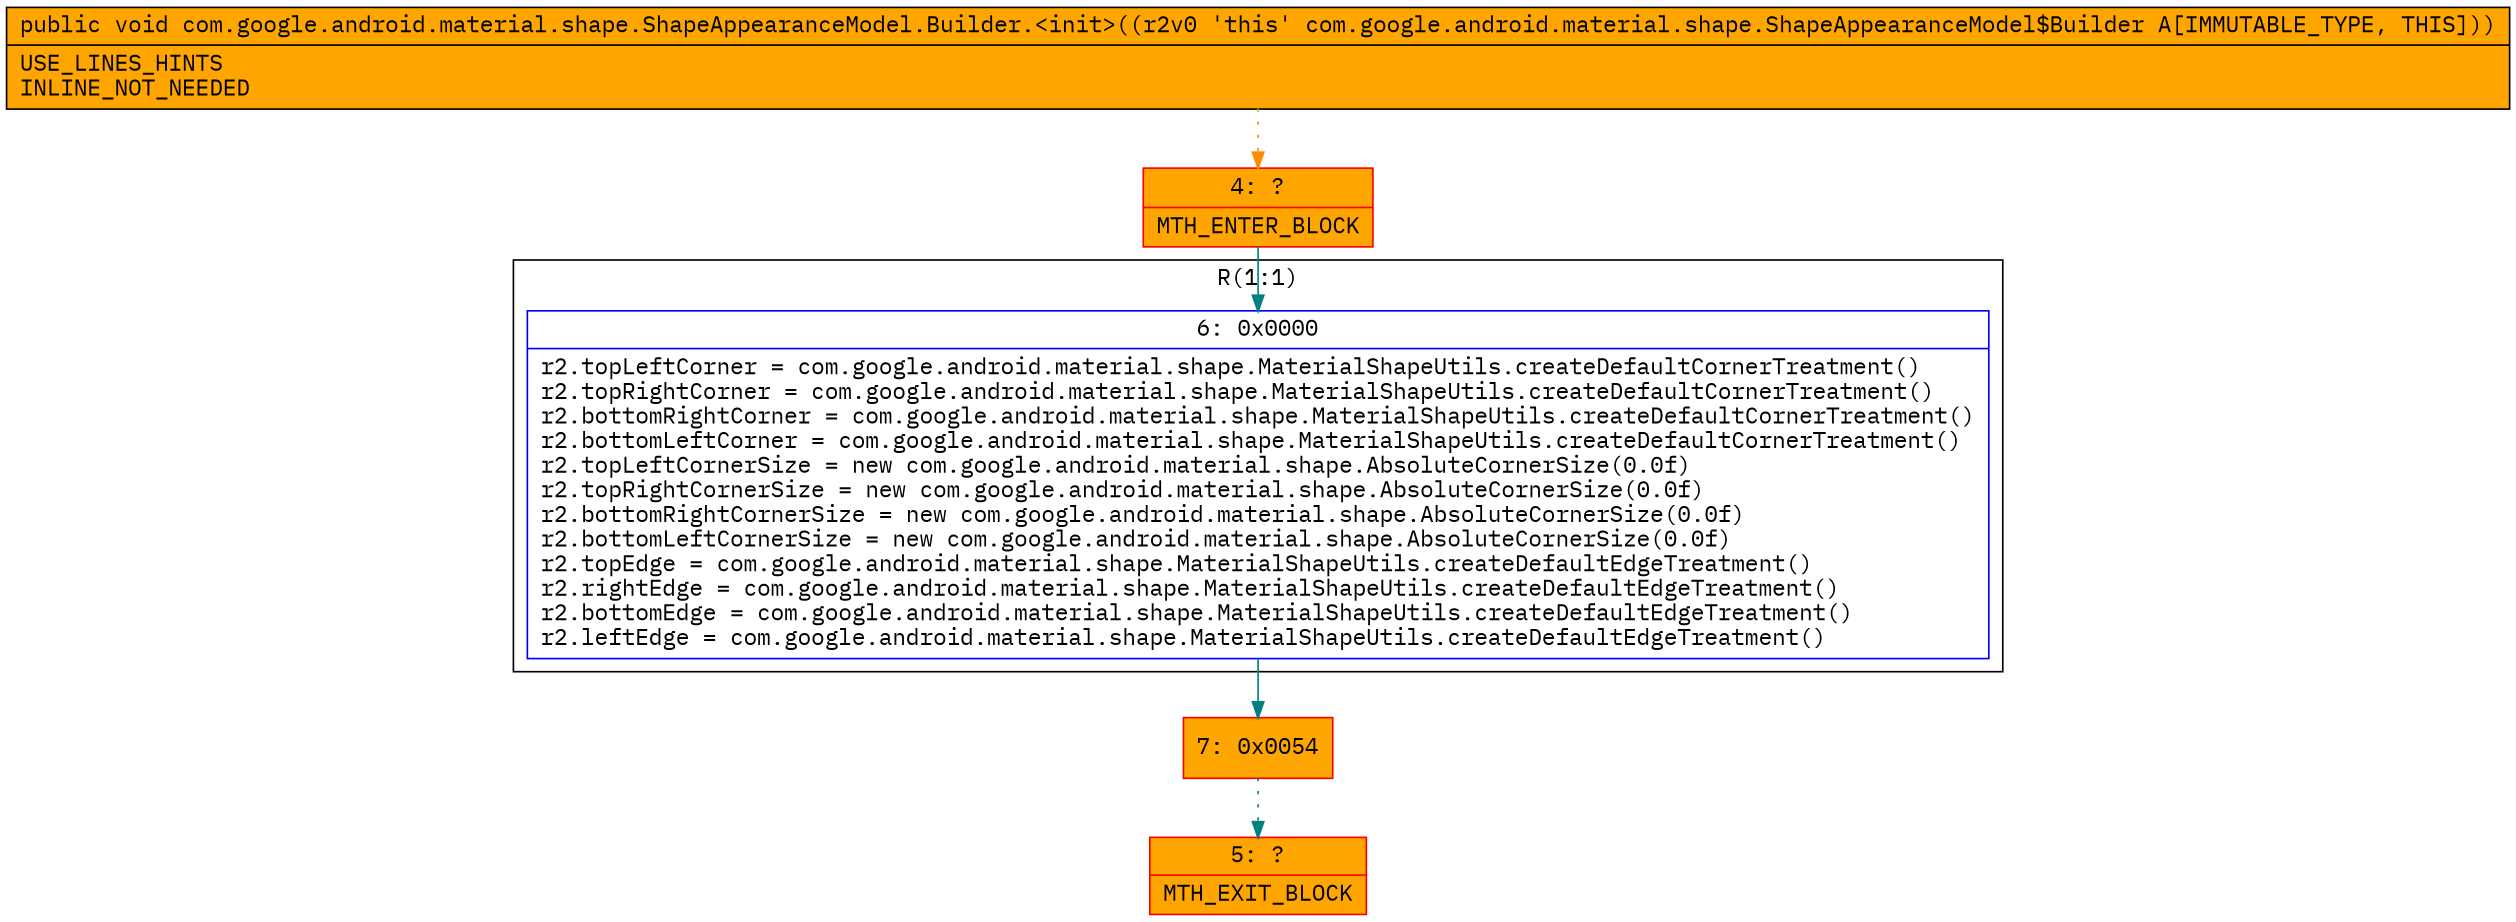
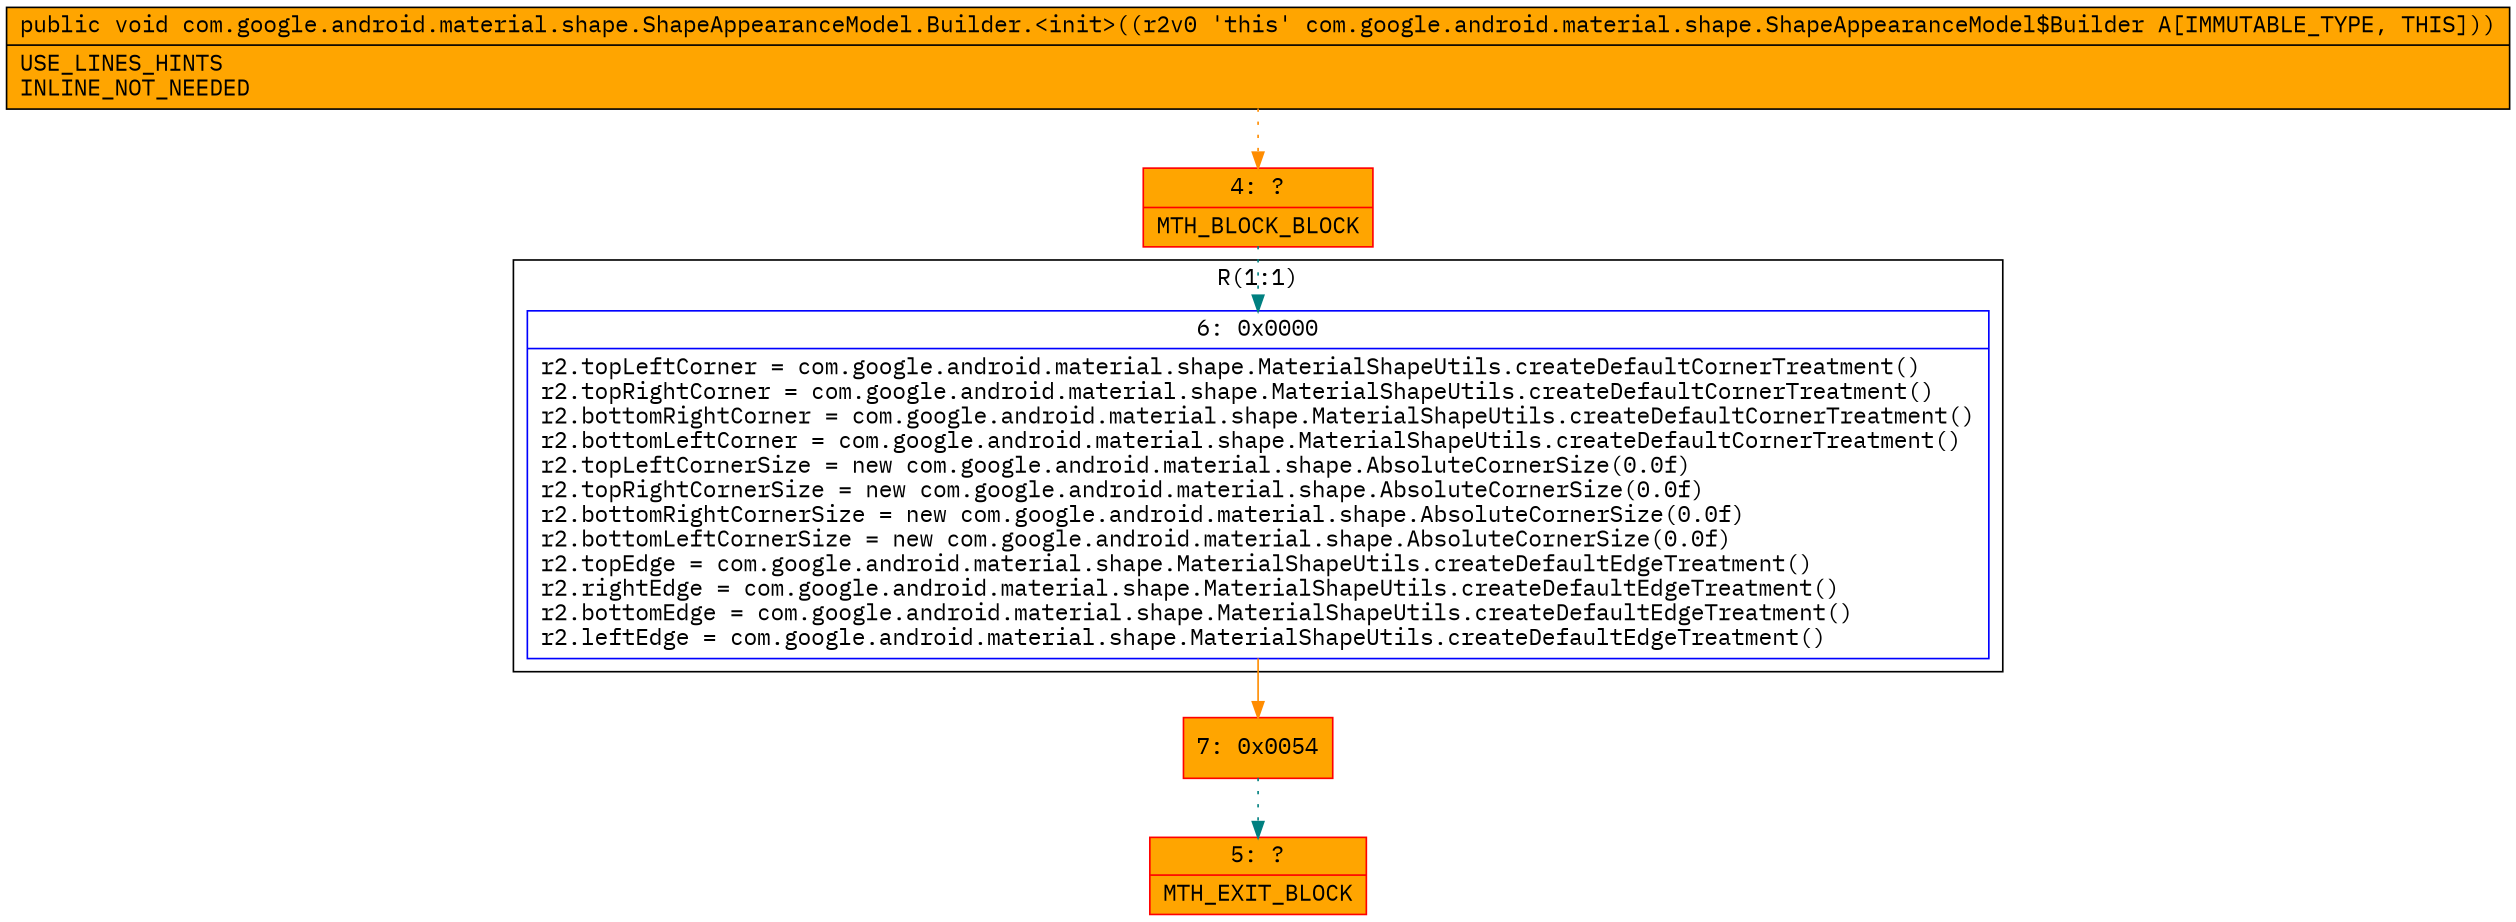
(1258, 226) -> (1258, 226)
(1258, 271) -> (1258, 271)
(1258, 682) -> (1258, 682)
